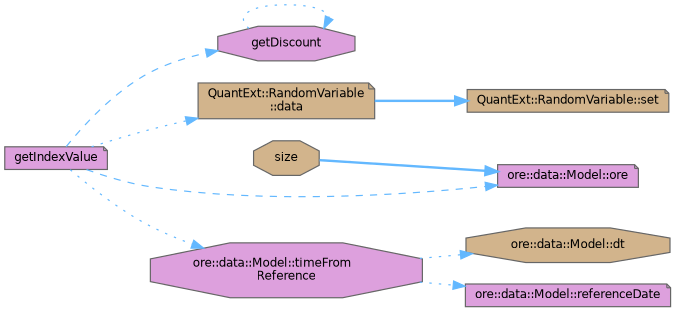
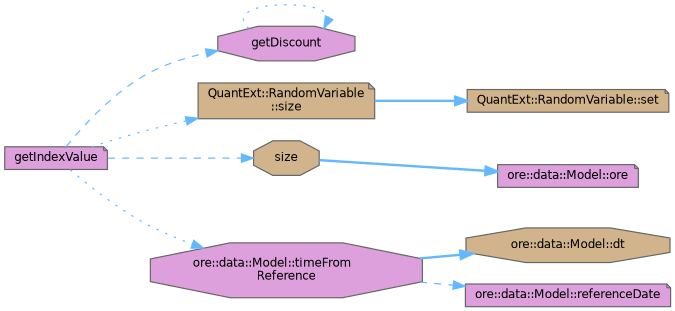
(286, 101) -> (286, 101)
(285, 197) -> (174, 158)
(440, 257) -> (440, 257)
(436, 284) -> (436, 284)
